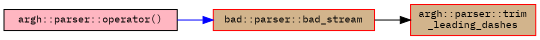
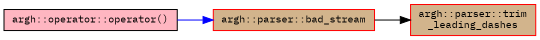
(91, 20) -> (91, 20)
(294, 20) -> (294, 20)
